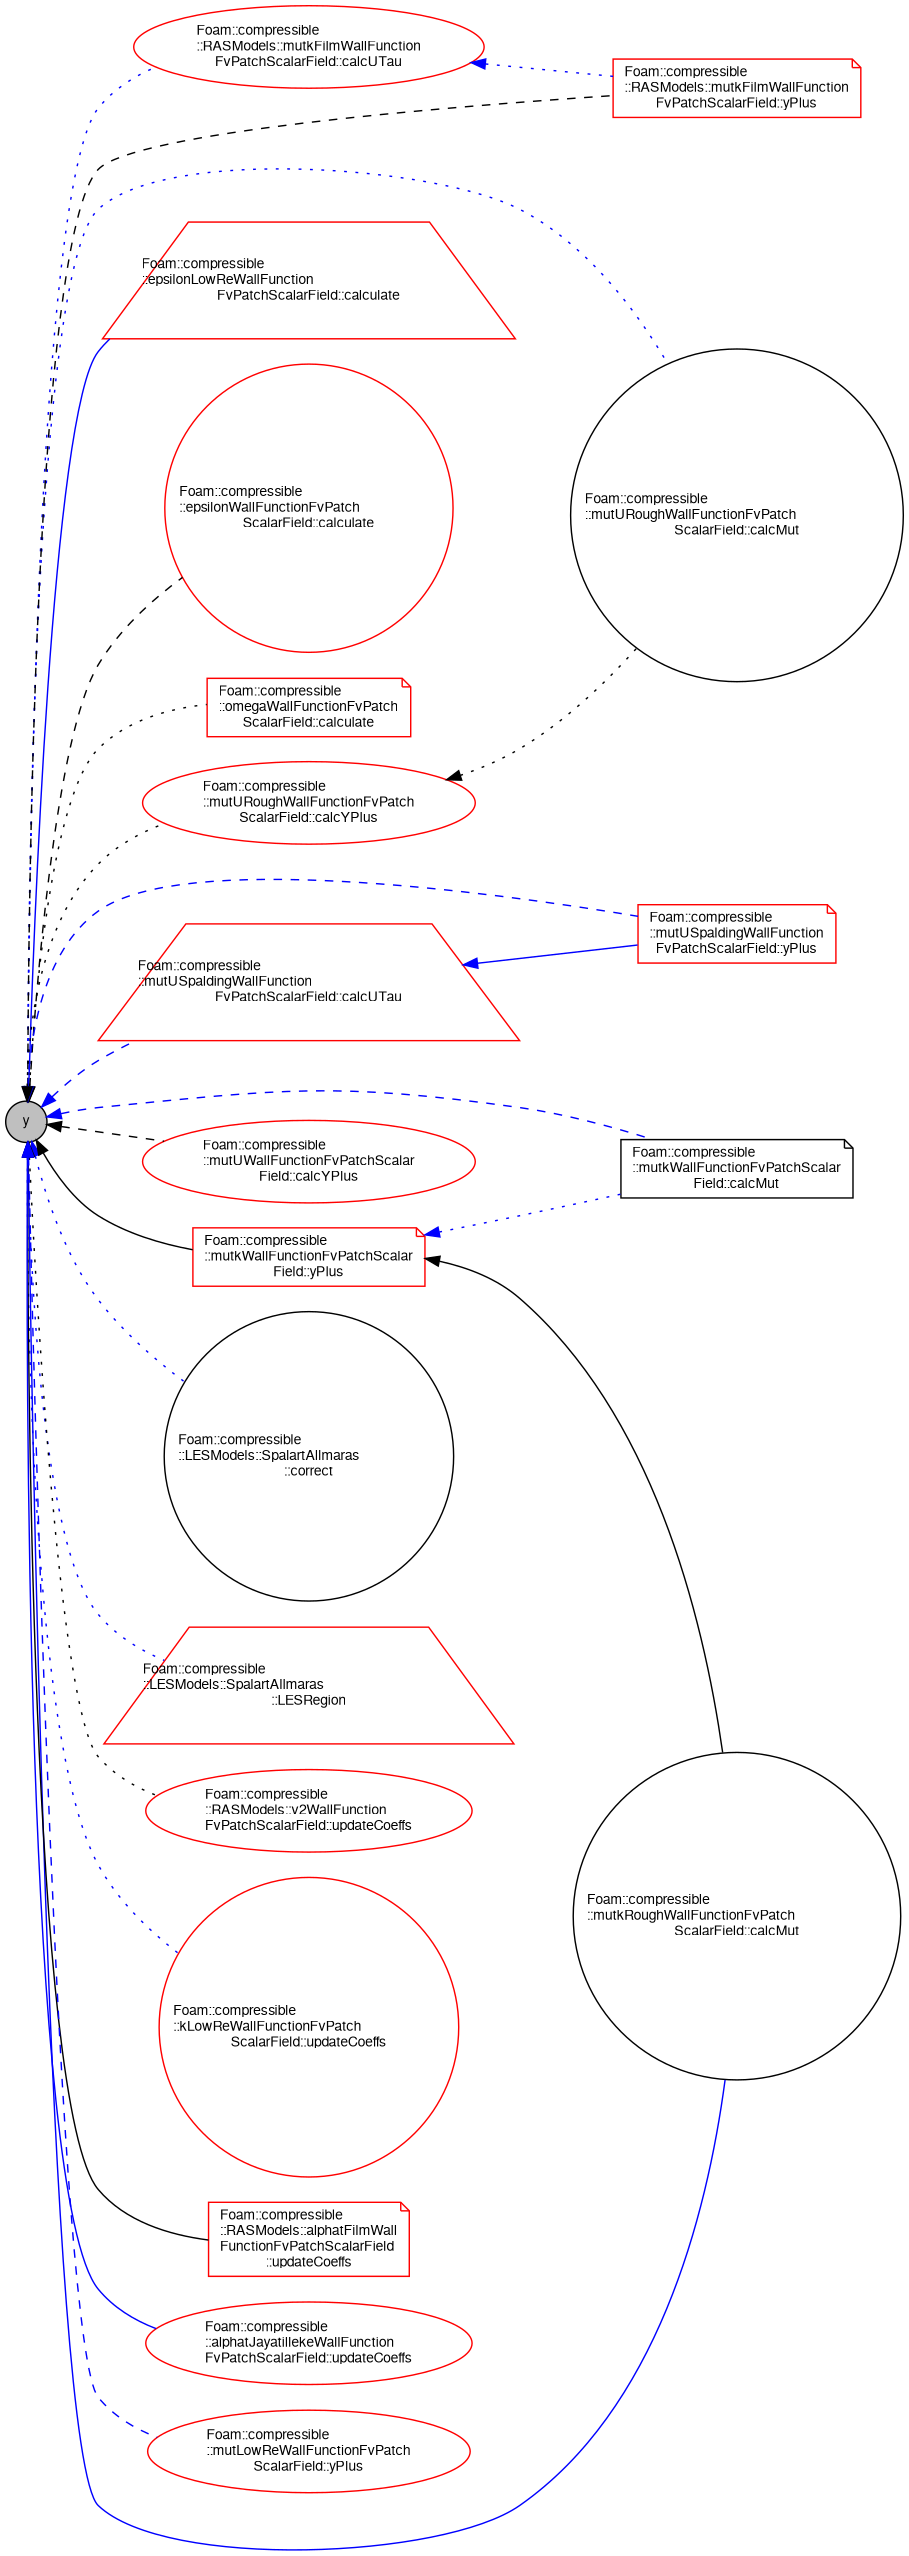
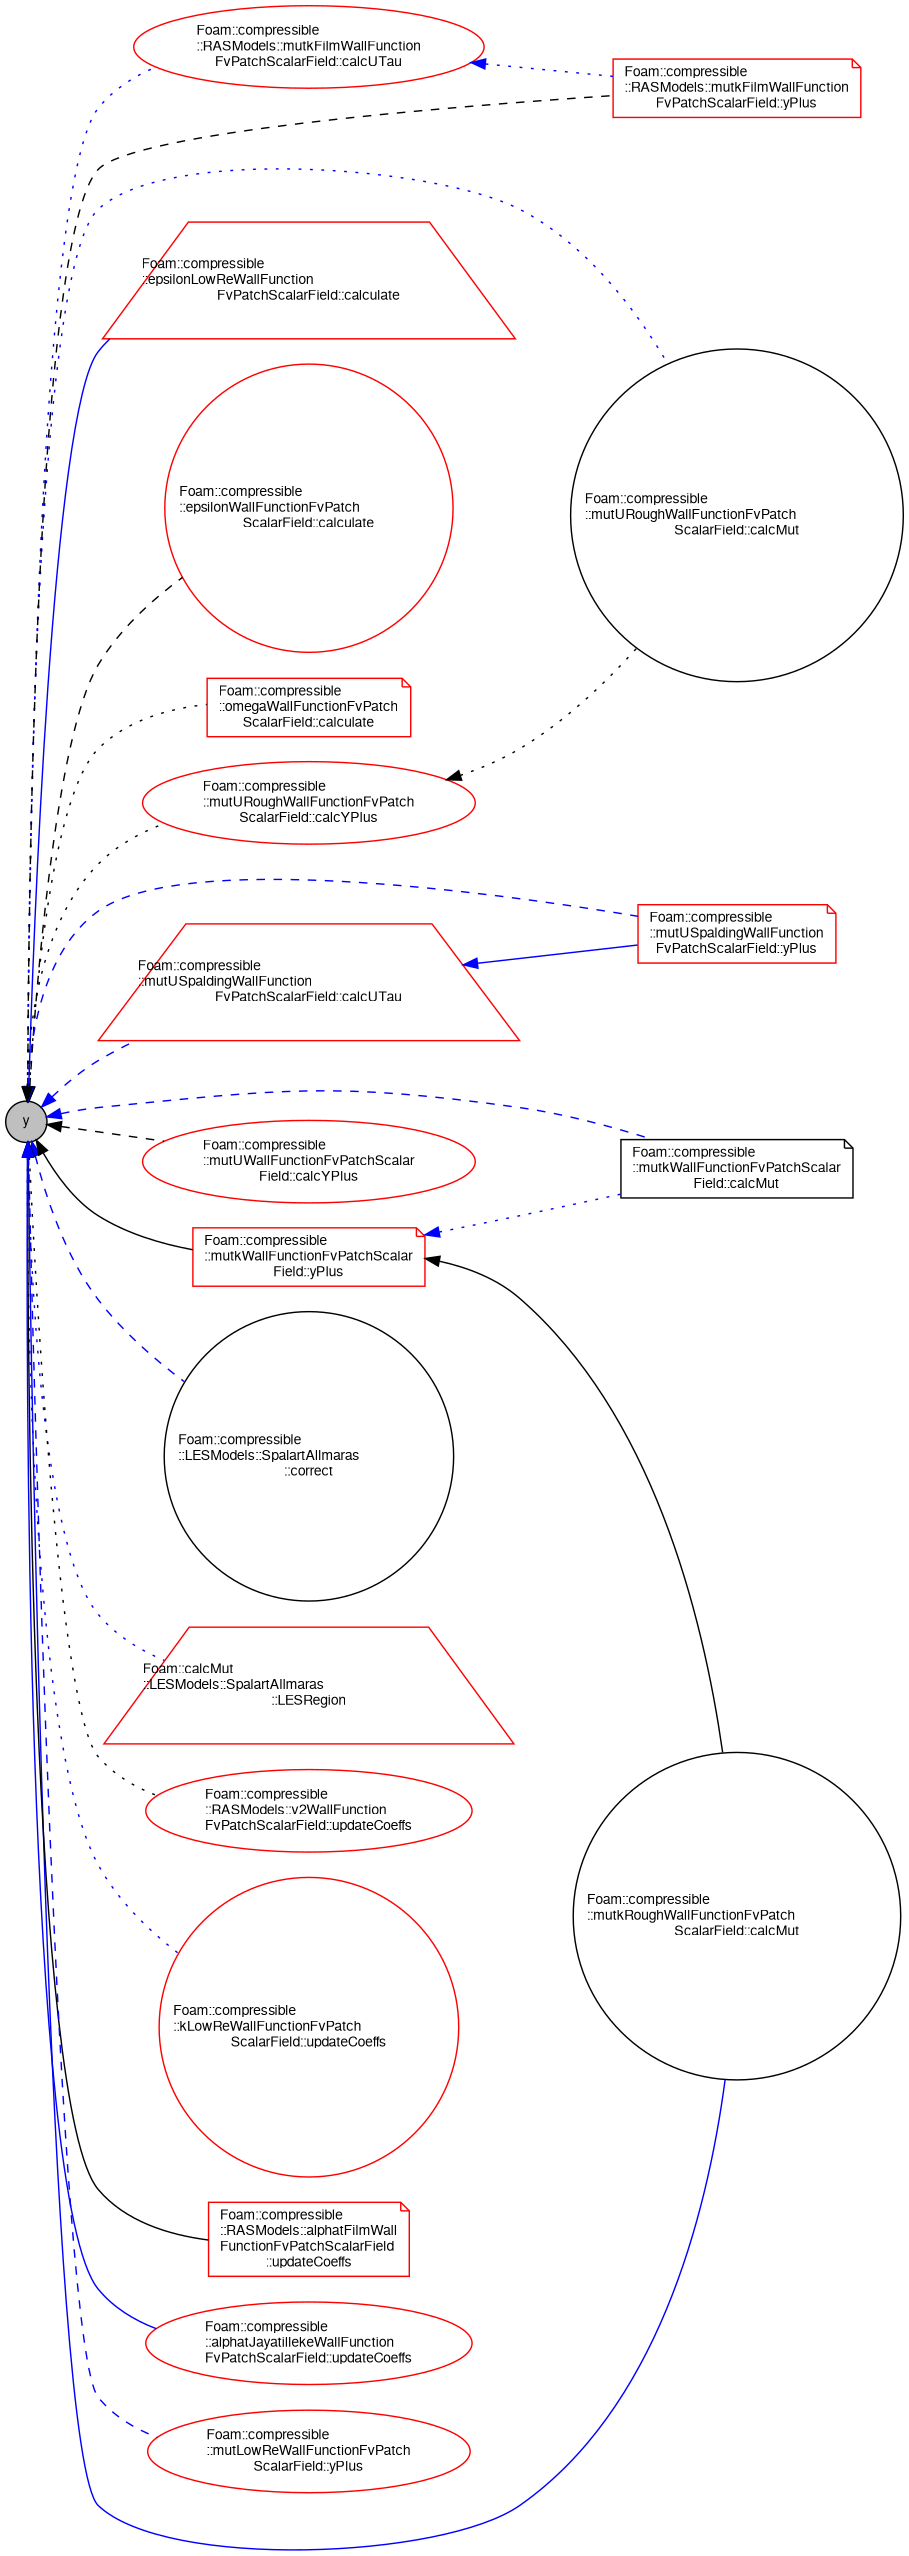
(87, 1284) -> (87, 1284)
(309, 1685) -> (309, 1685)
